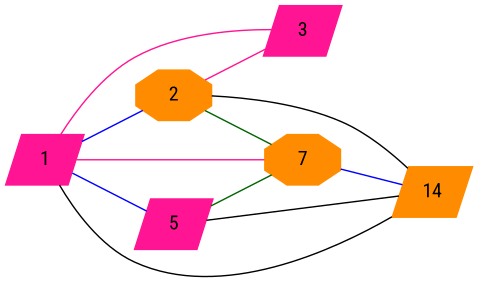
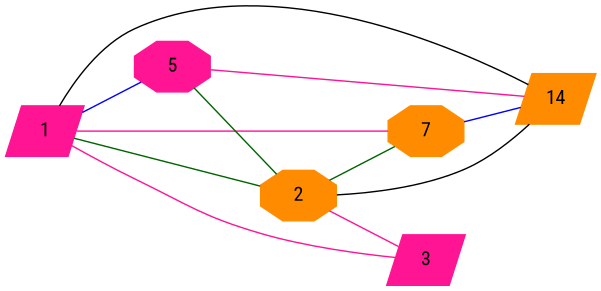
(112, 126) -> (167, 162)
(241, 190) -> (227, 122)
(303, 208) -> (367, 83)
(174, 224) -> (172, 67)
